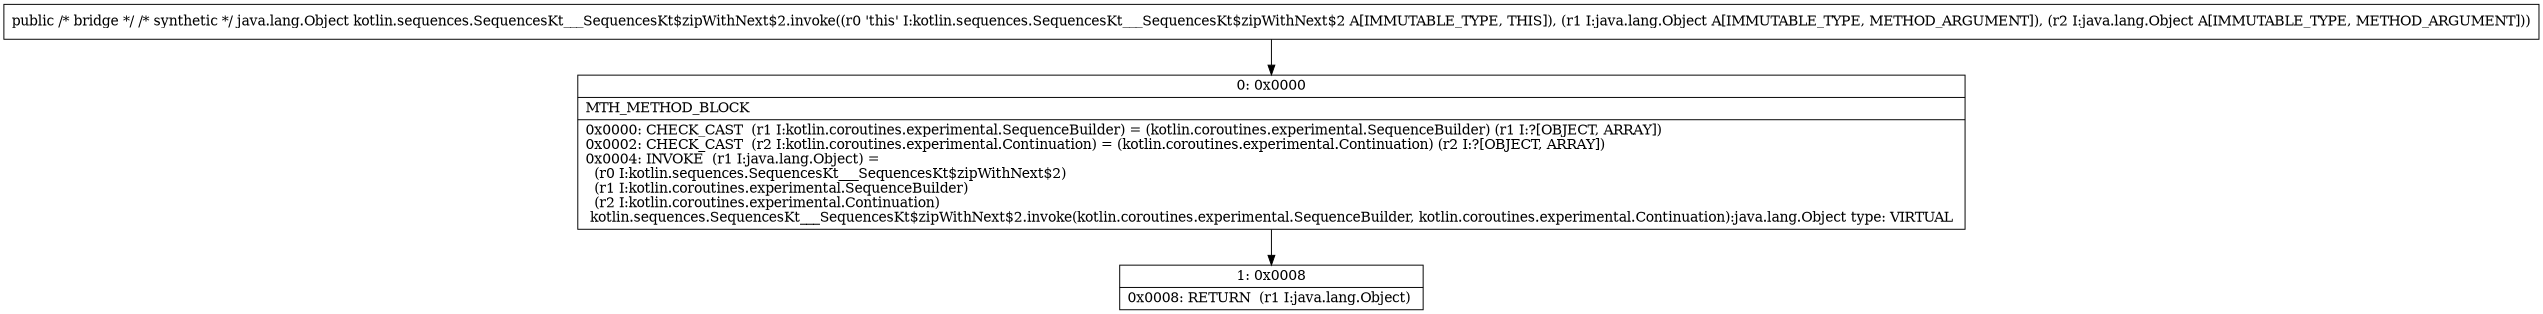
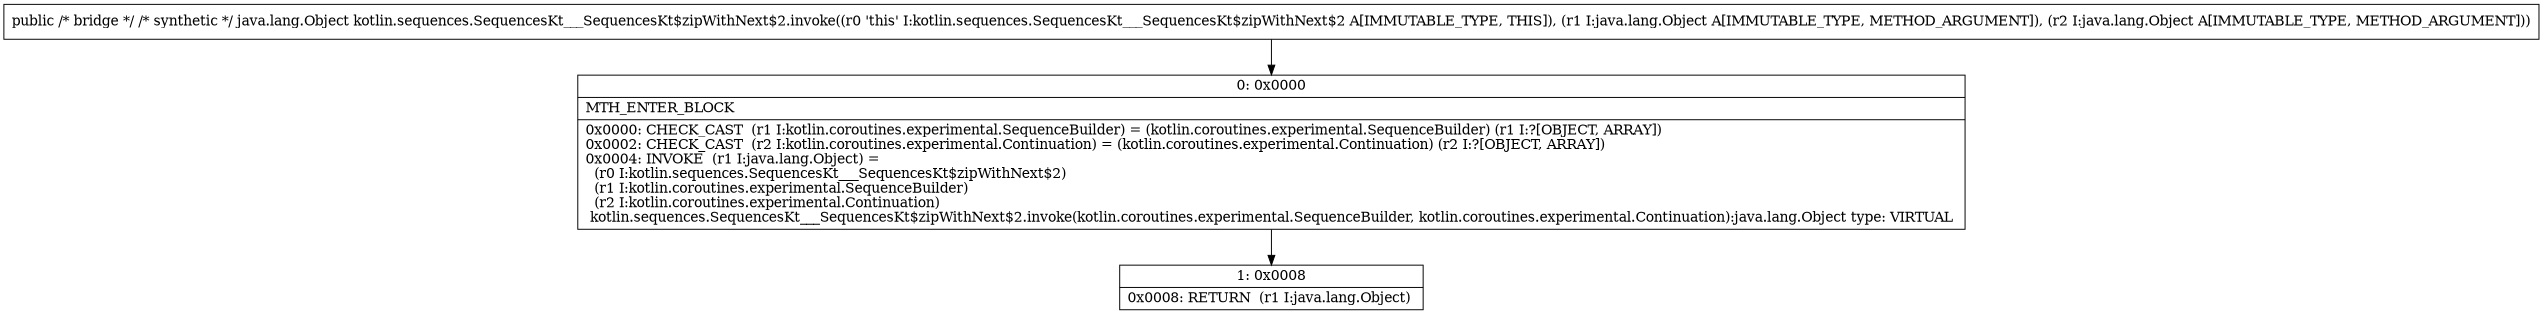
(667, 108) -> (660, 108)
